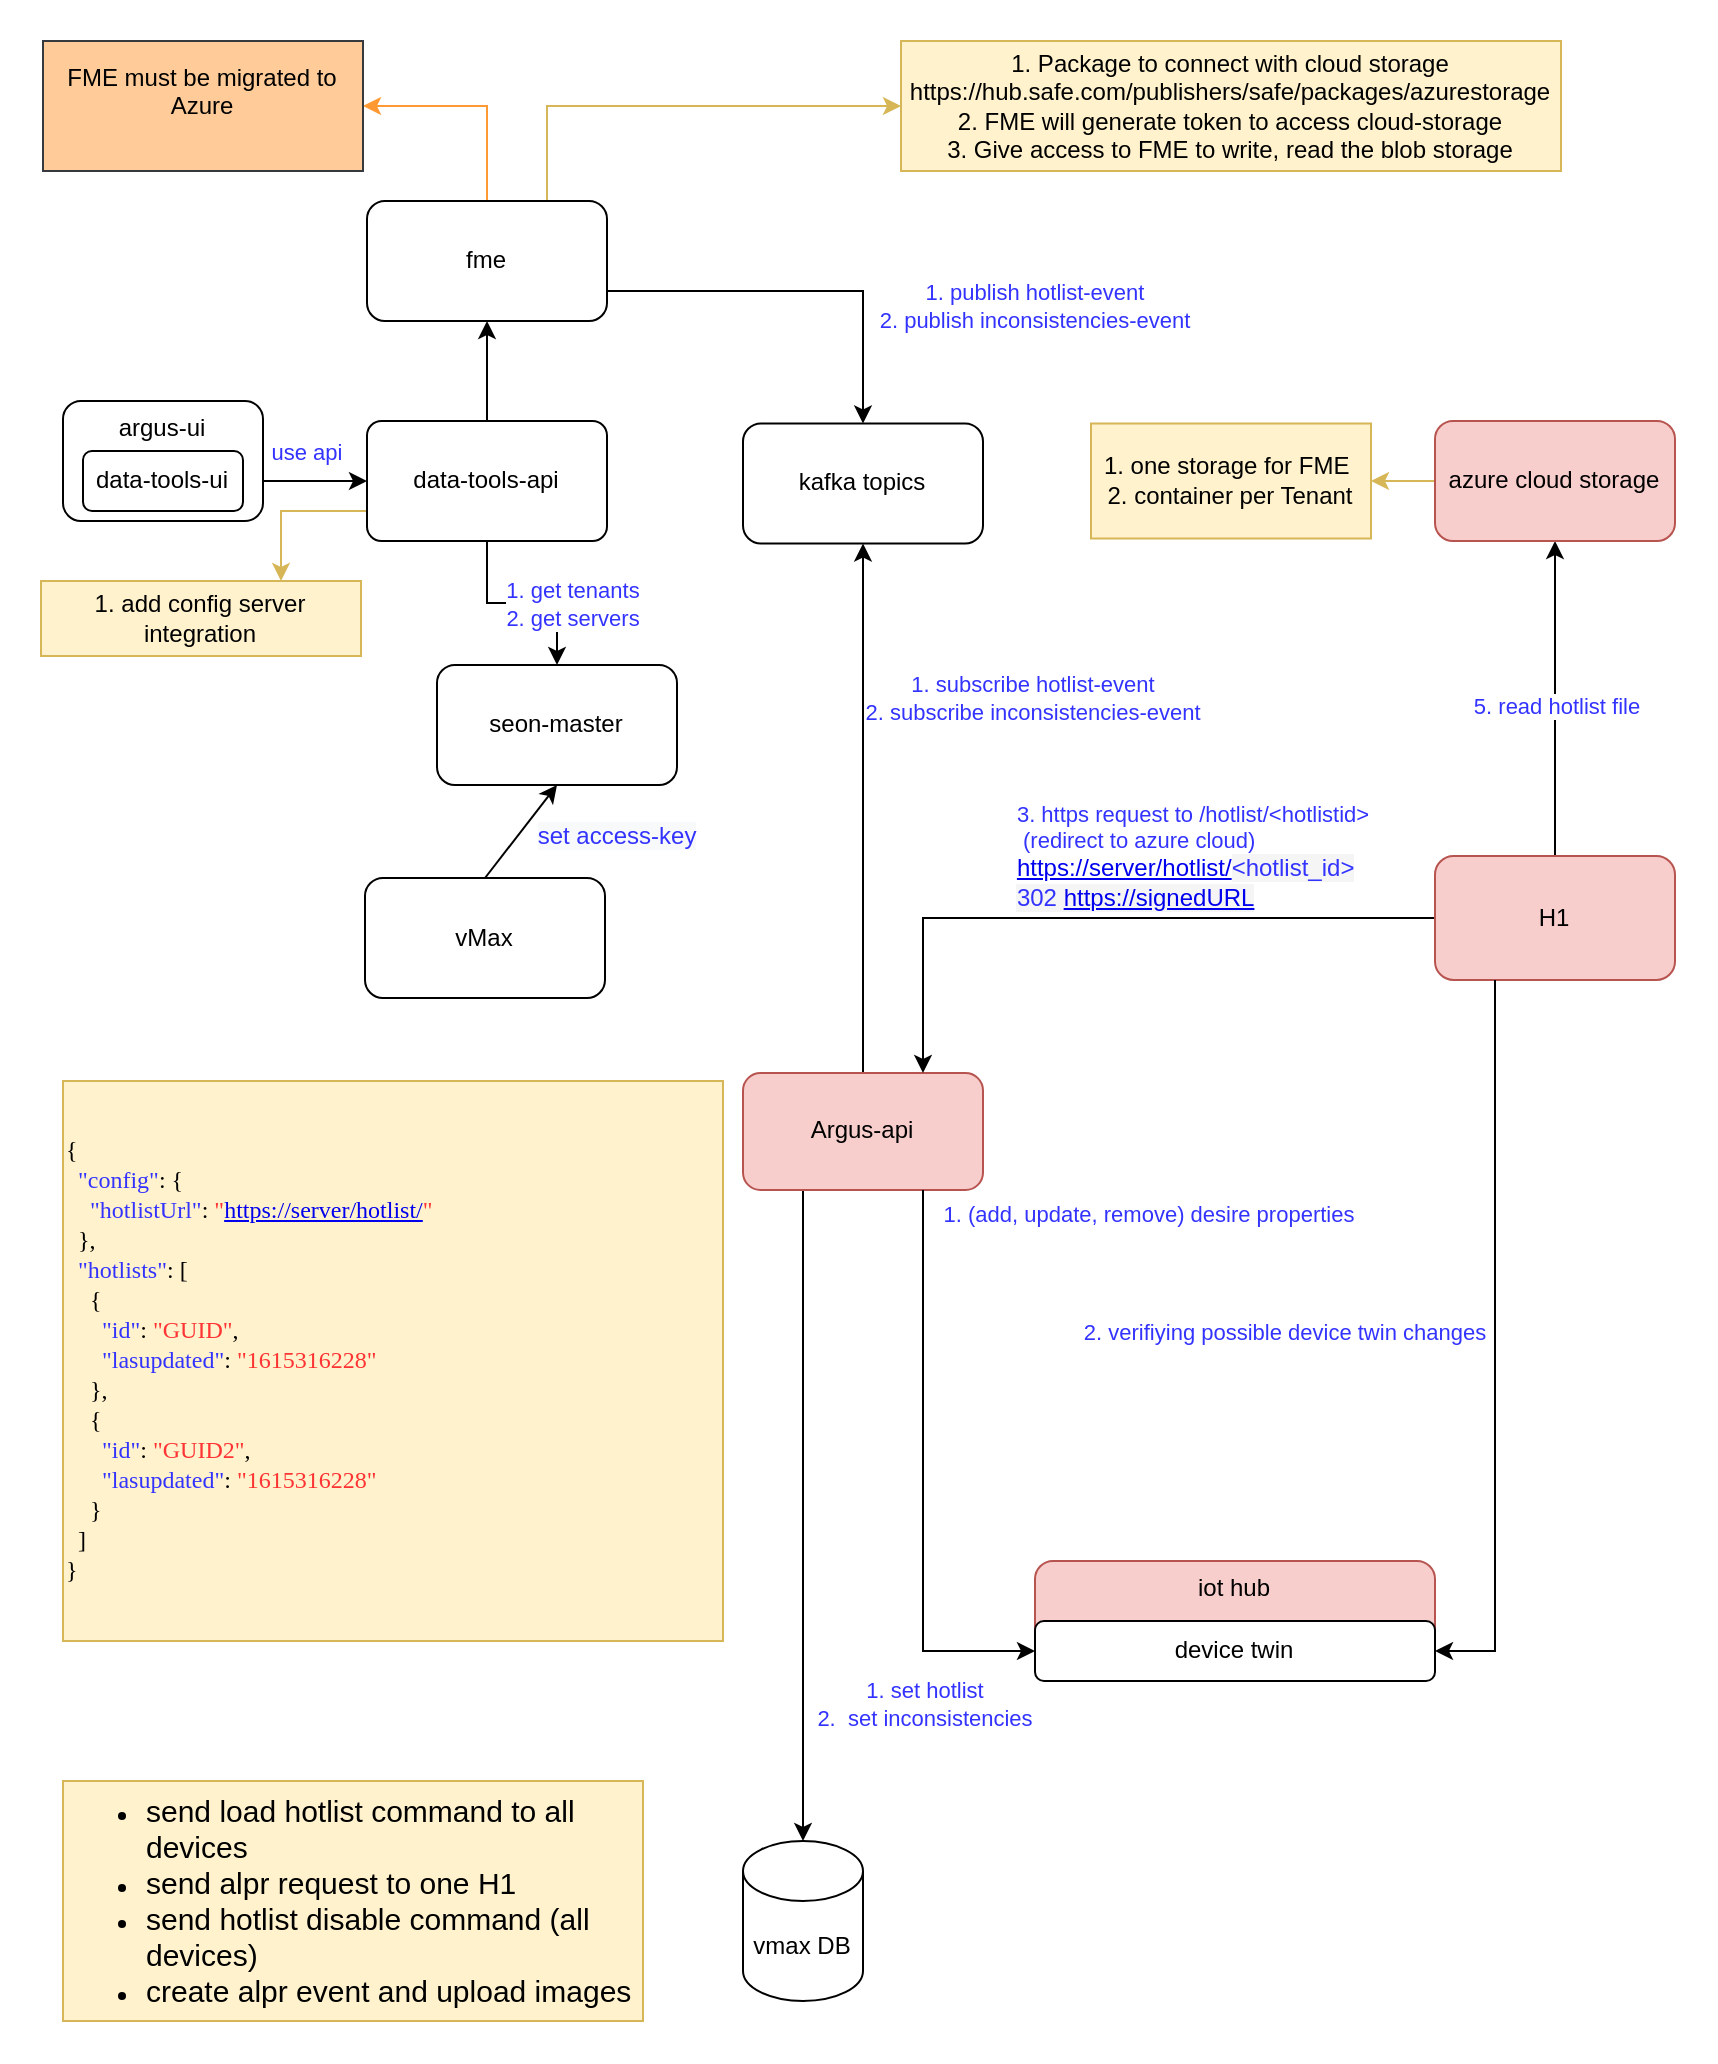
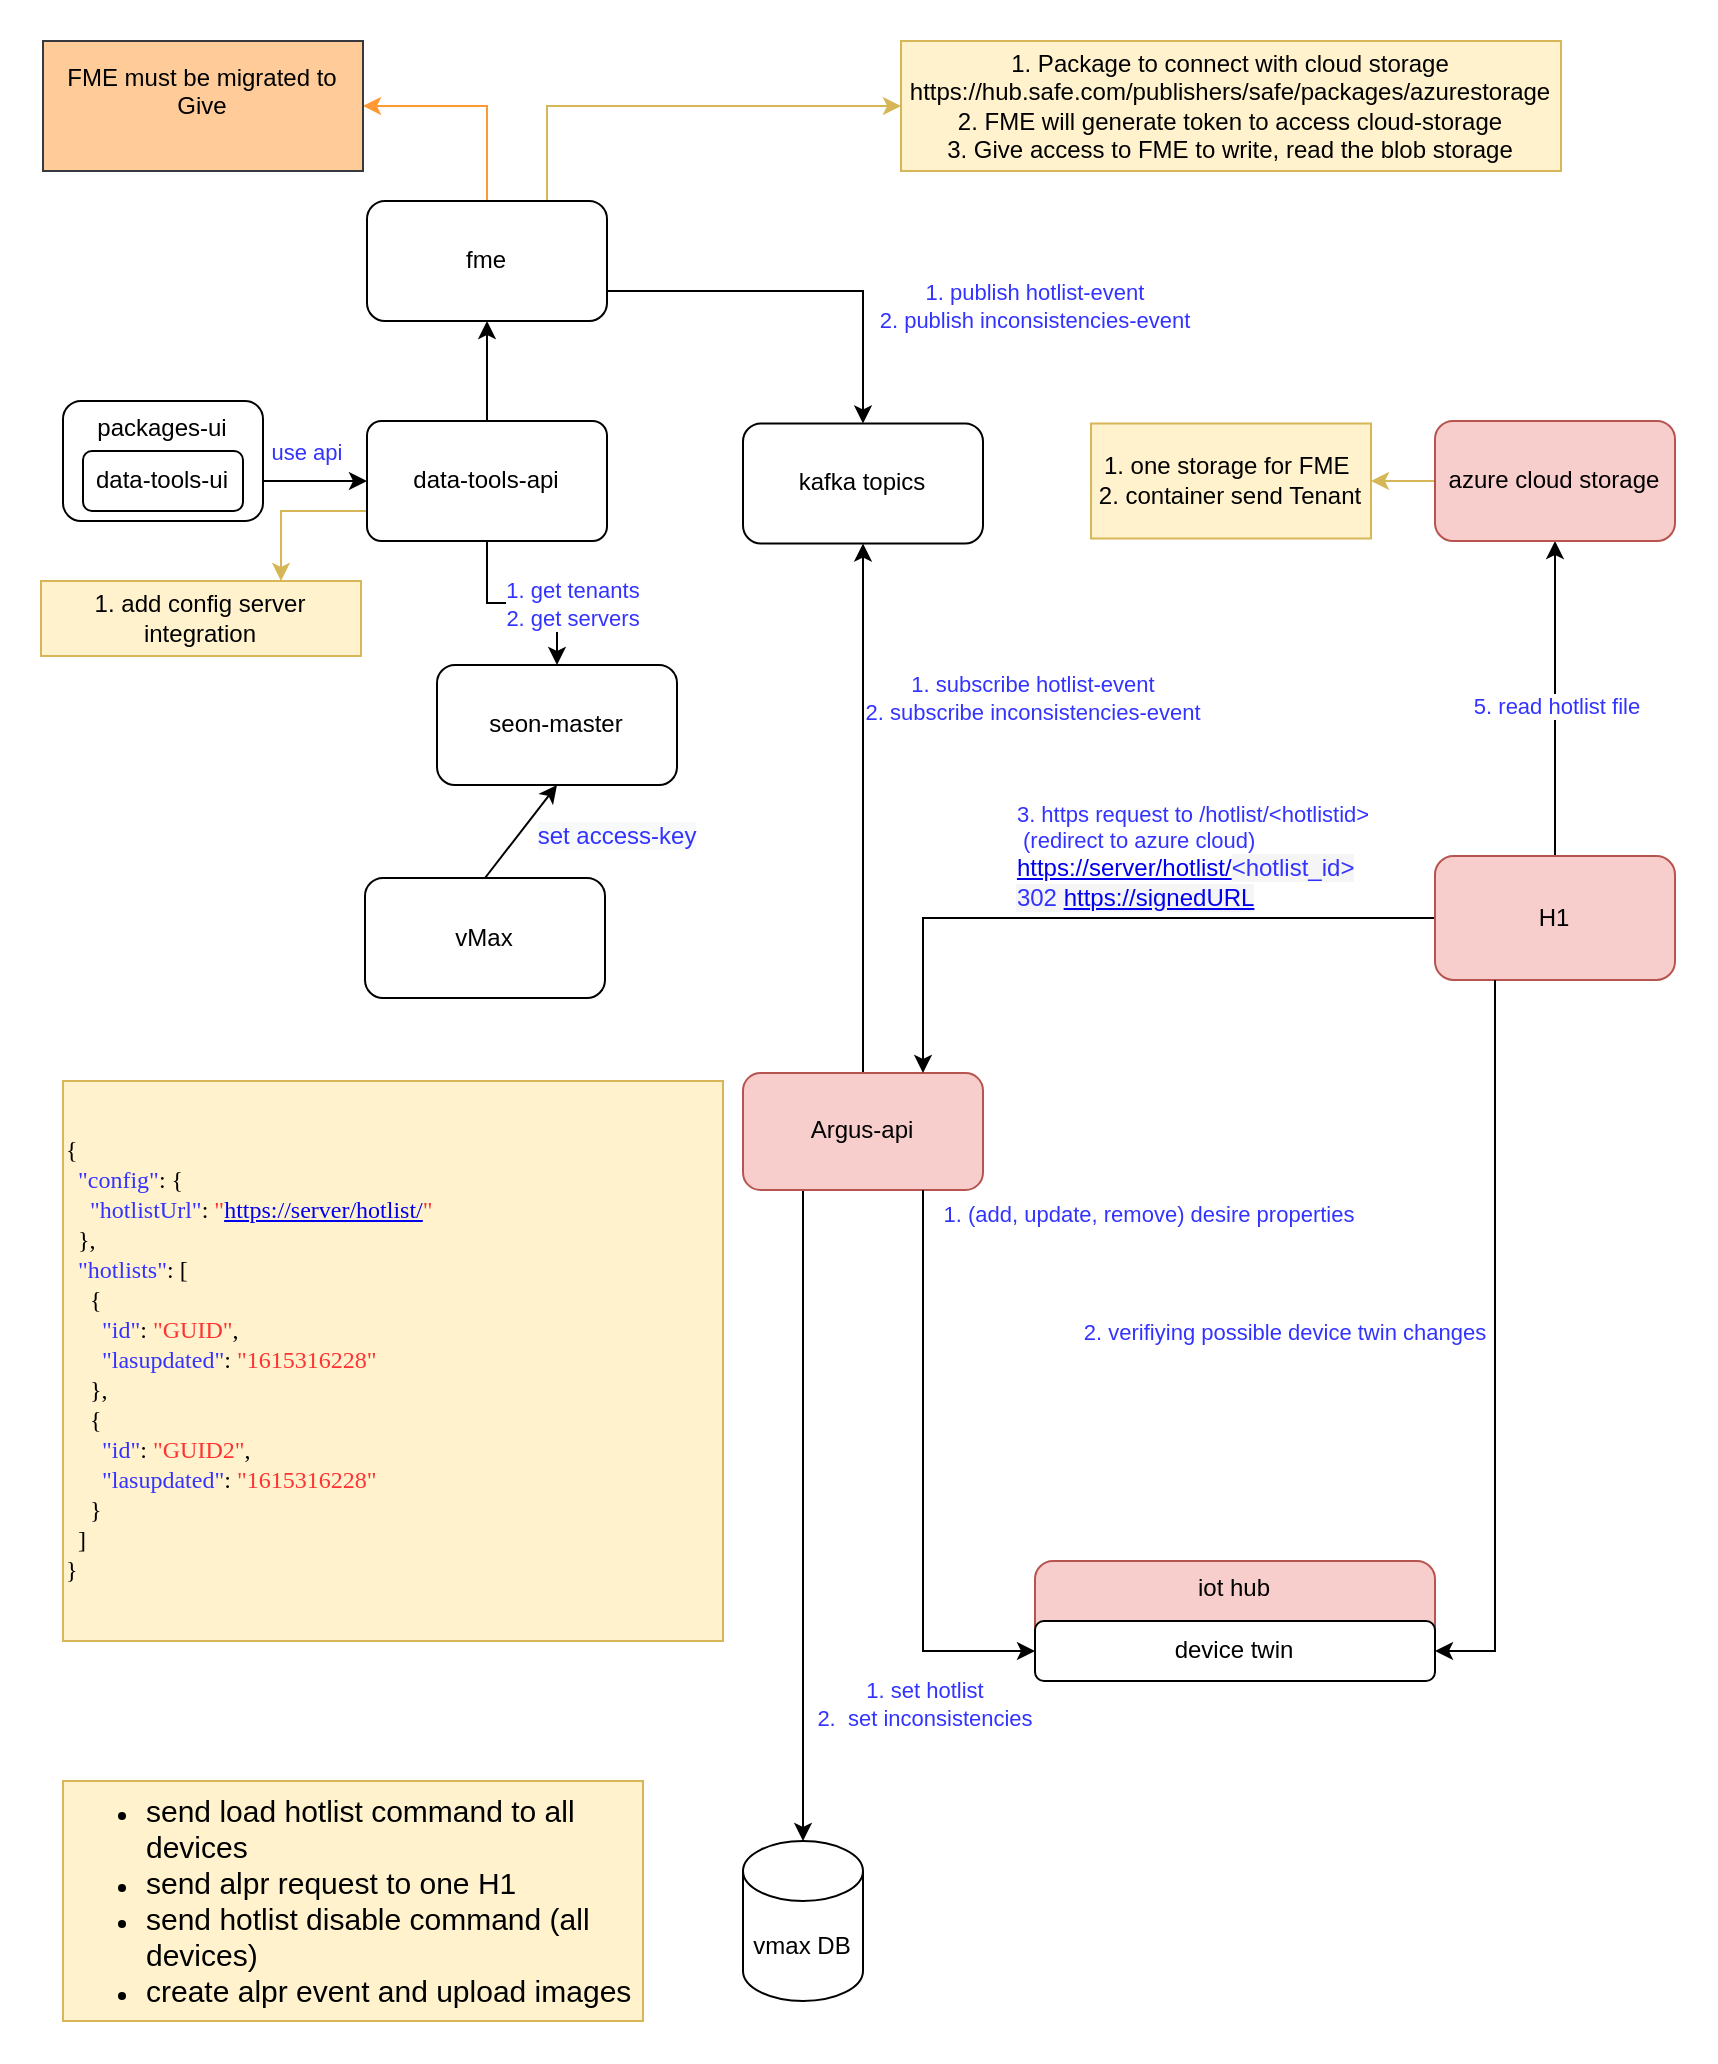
(203, 107) -> (203, 107)
(163, 429) -> (163, 429)
(1231, 481) -> (1231, 481)
